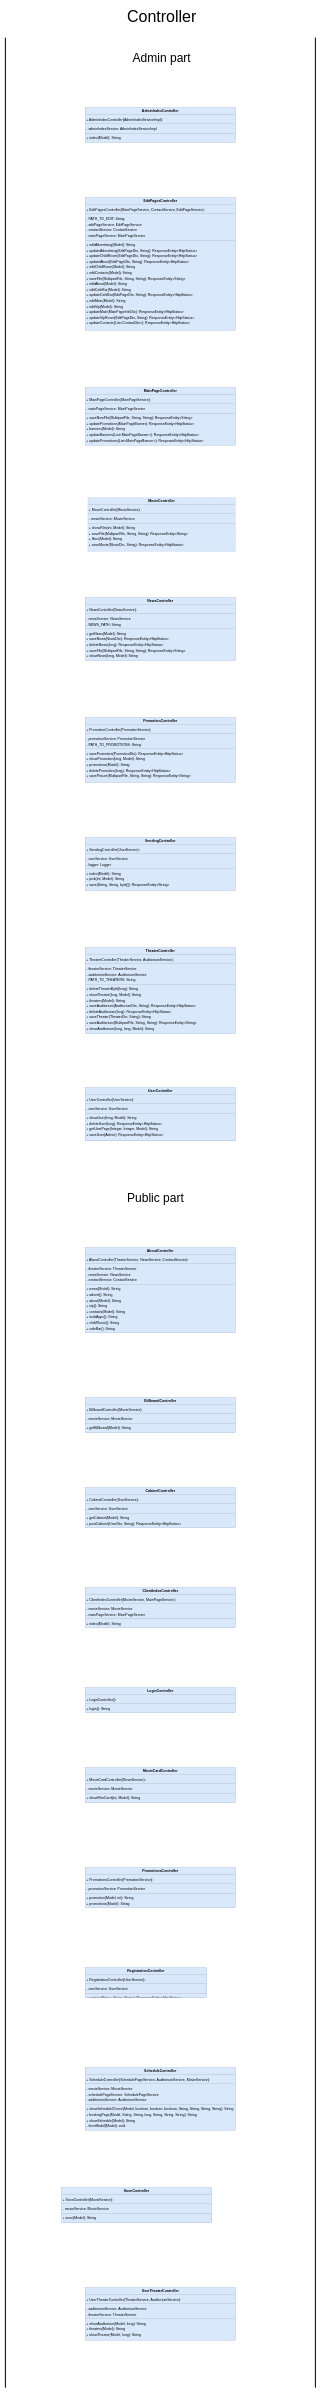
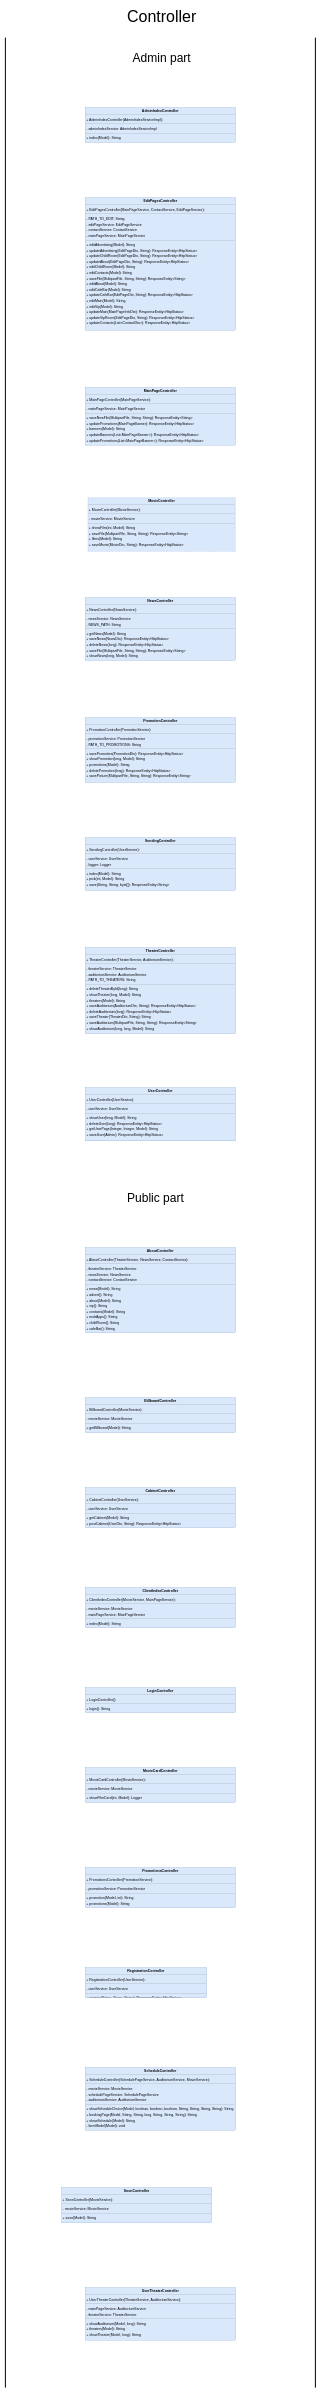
(117, 1776) -> (117, 1776)
(138, 2302) -> (138, 2302)
